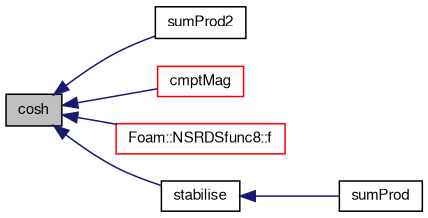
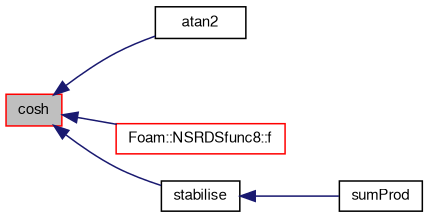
(201, 23) -> (201, 23)
(201, 81) -> none
(34, 110) -> (34, 110)
